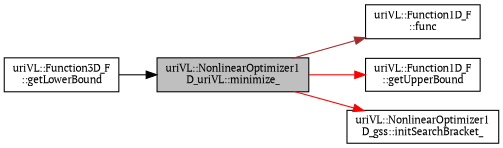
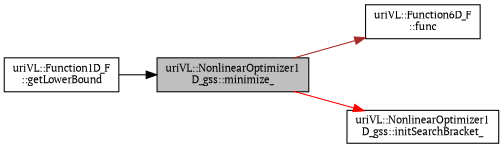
(423, 22) -> (423, 22)
(62, 75) -> (62, 75)
(233, 75) -> (233, 75)
(423, 75) -> none
